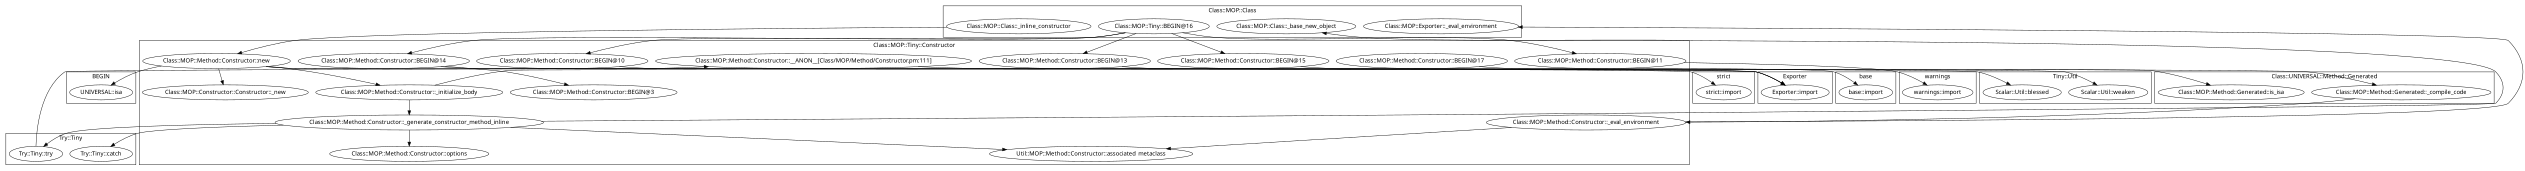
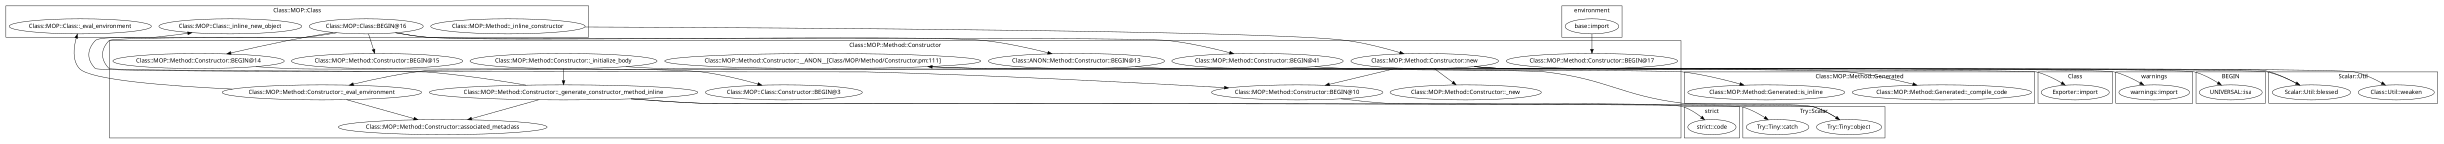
(1019, 26) -> (508, 26)
(1154, 26) -> (366, 26)
(1286, 26) -> (230, 26)
(1441, 26) -> (80, 26)
(914, 45) -> (895, 45)
(1065, 61) -> (1076, 61)
(1600, 61) -> (1258, 61)
(1112, 69) -> none
(1542, 69) -> none
(1668, 69) -> (1592, 43)
(323, 74) -> (1363, 76)
(1795, 77) -> (2075, 77)
(1866, 77) -> (1592, 11)
(2065, 77) -> (2353, 77)
(2324, 77) -> (1860, 77)
(225, 92) -> (1466, 92)
(594, 92) -> (784, 92)
(1724, 92) -> (1712, 127)
(2108, 92) -> (2396, 92)
(2231, 92) -> (1766, 92)
(2023, 117) -> (1327, 69)
(71, 138) -> (1814, 111)
(36, 154) -> (1849, 127)
(409, 154) -> none
(1091, 154) -> (443, 127)
